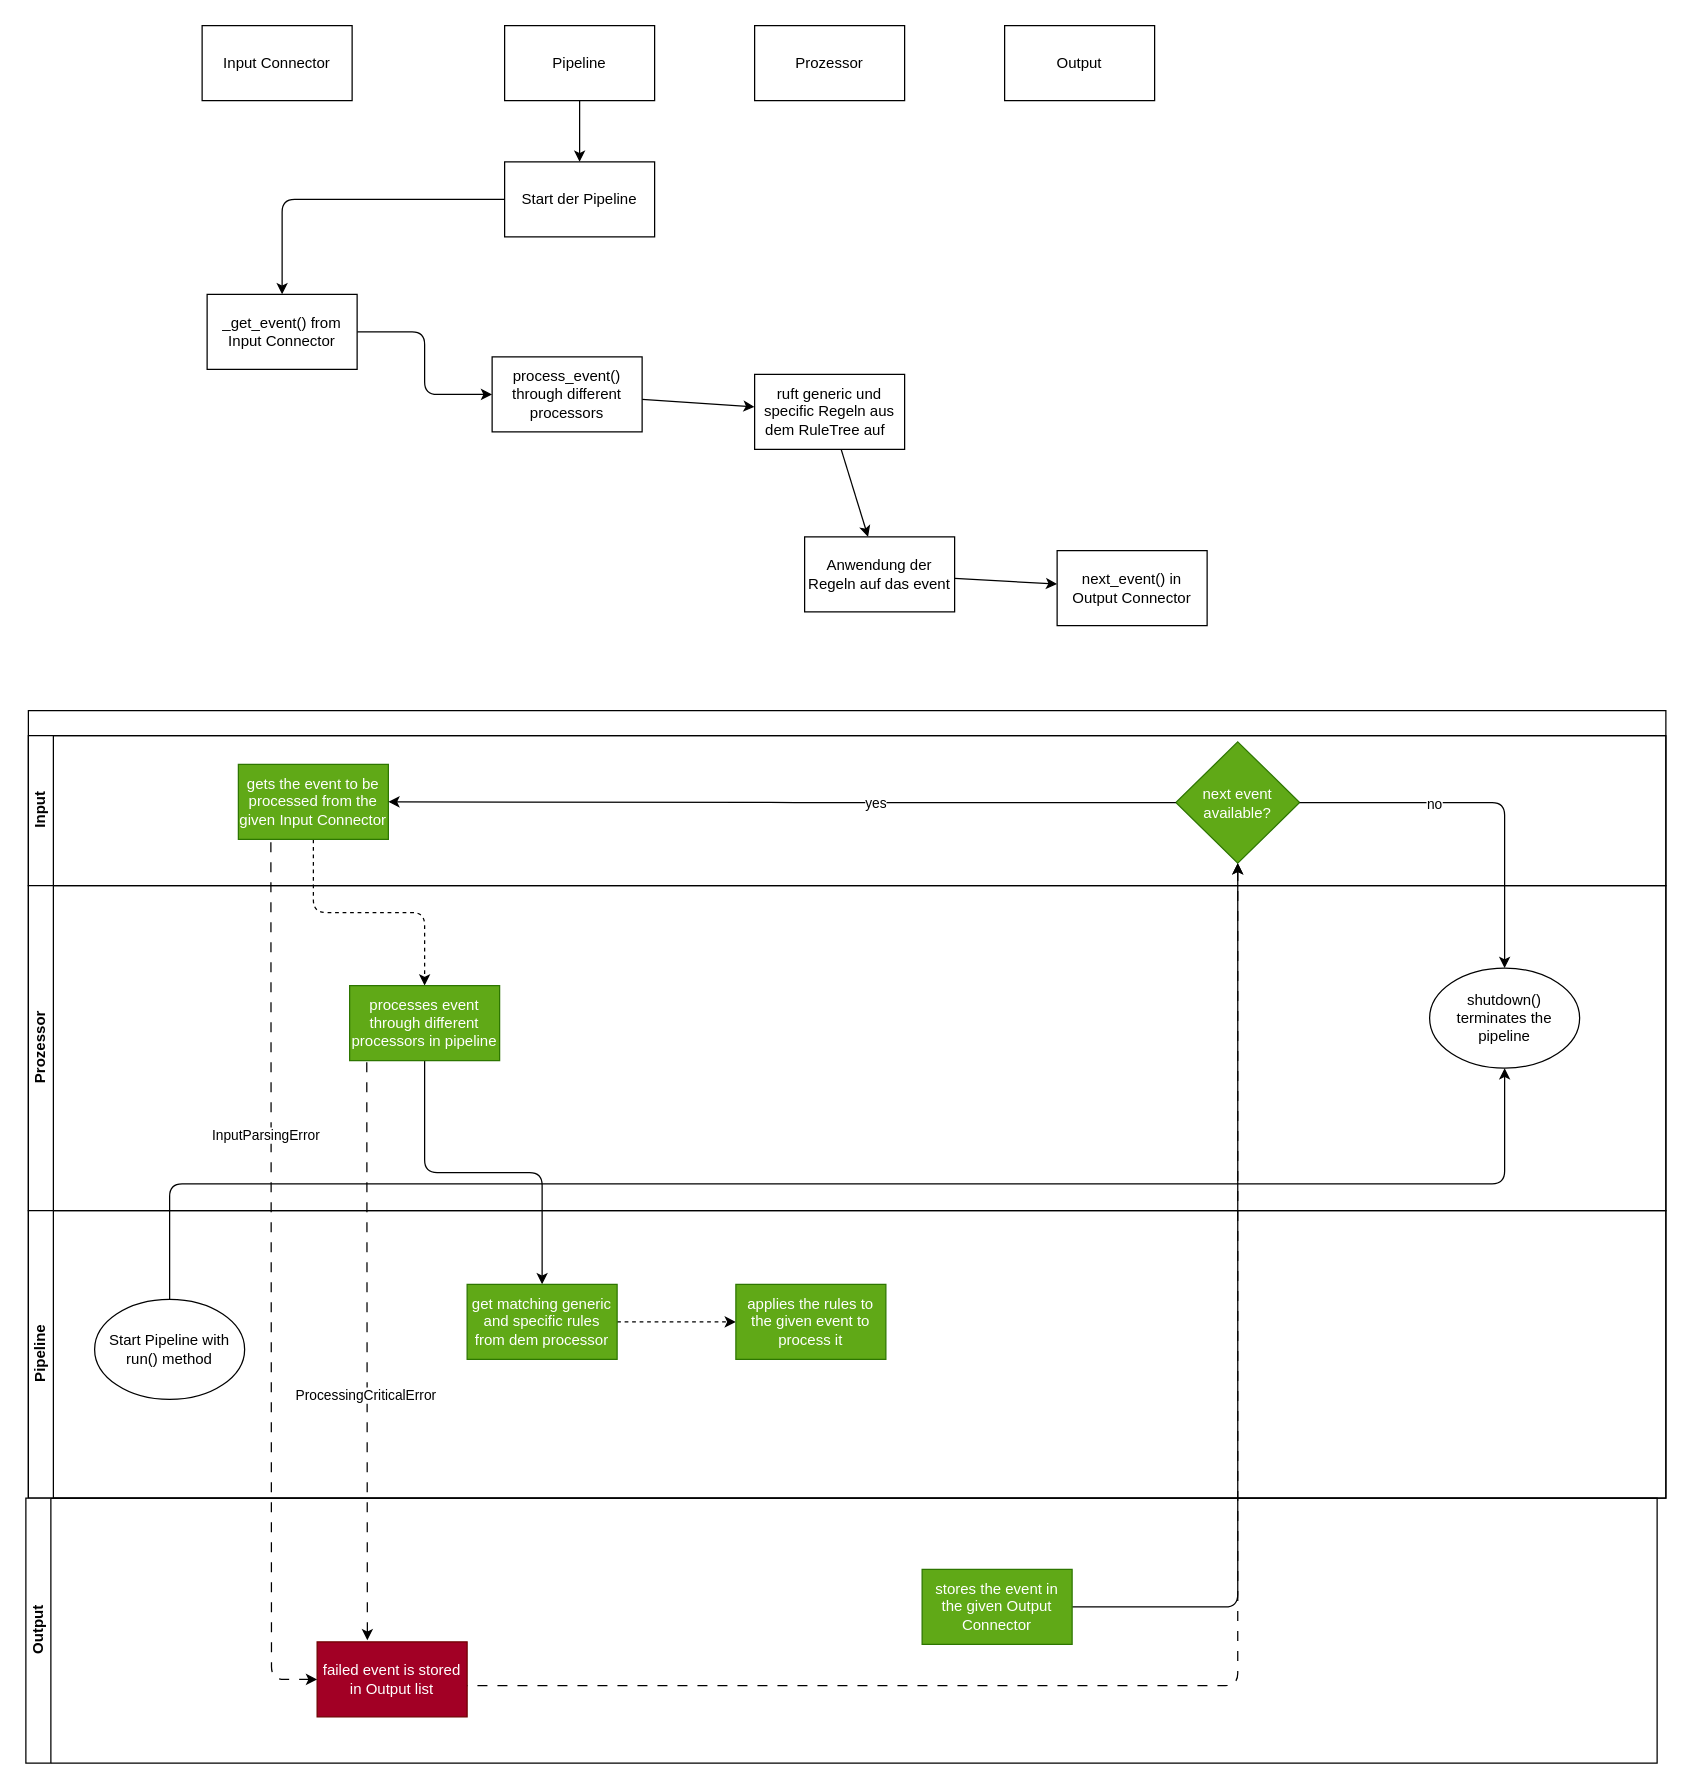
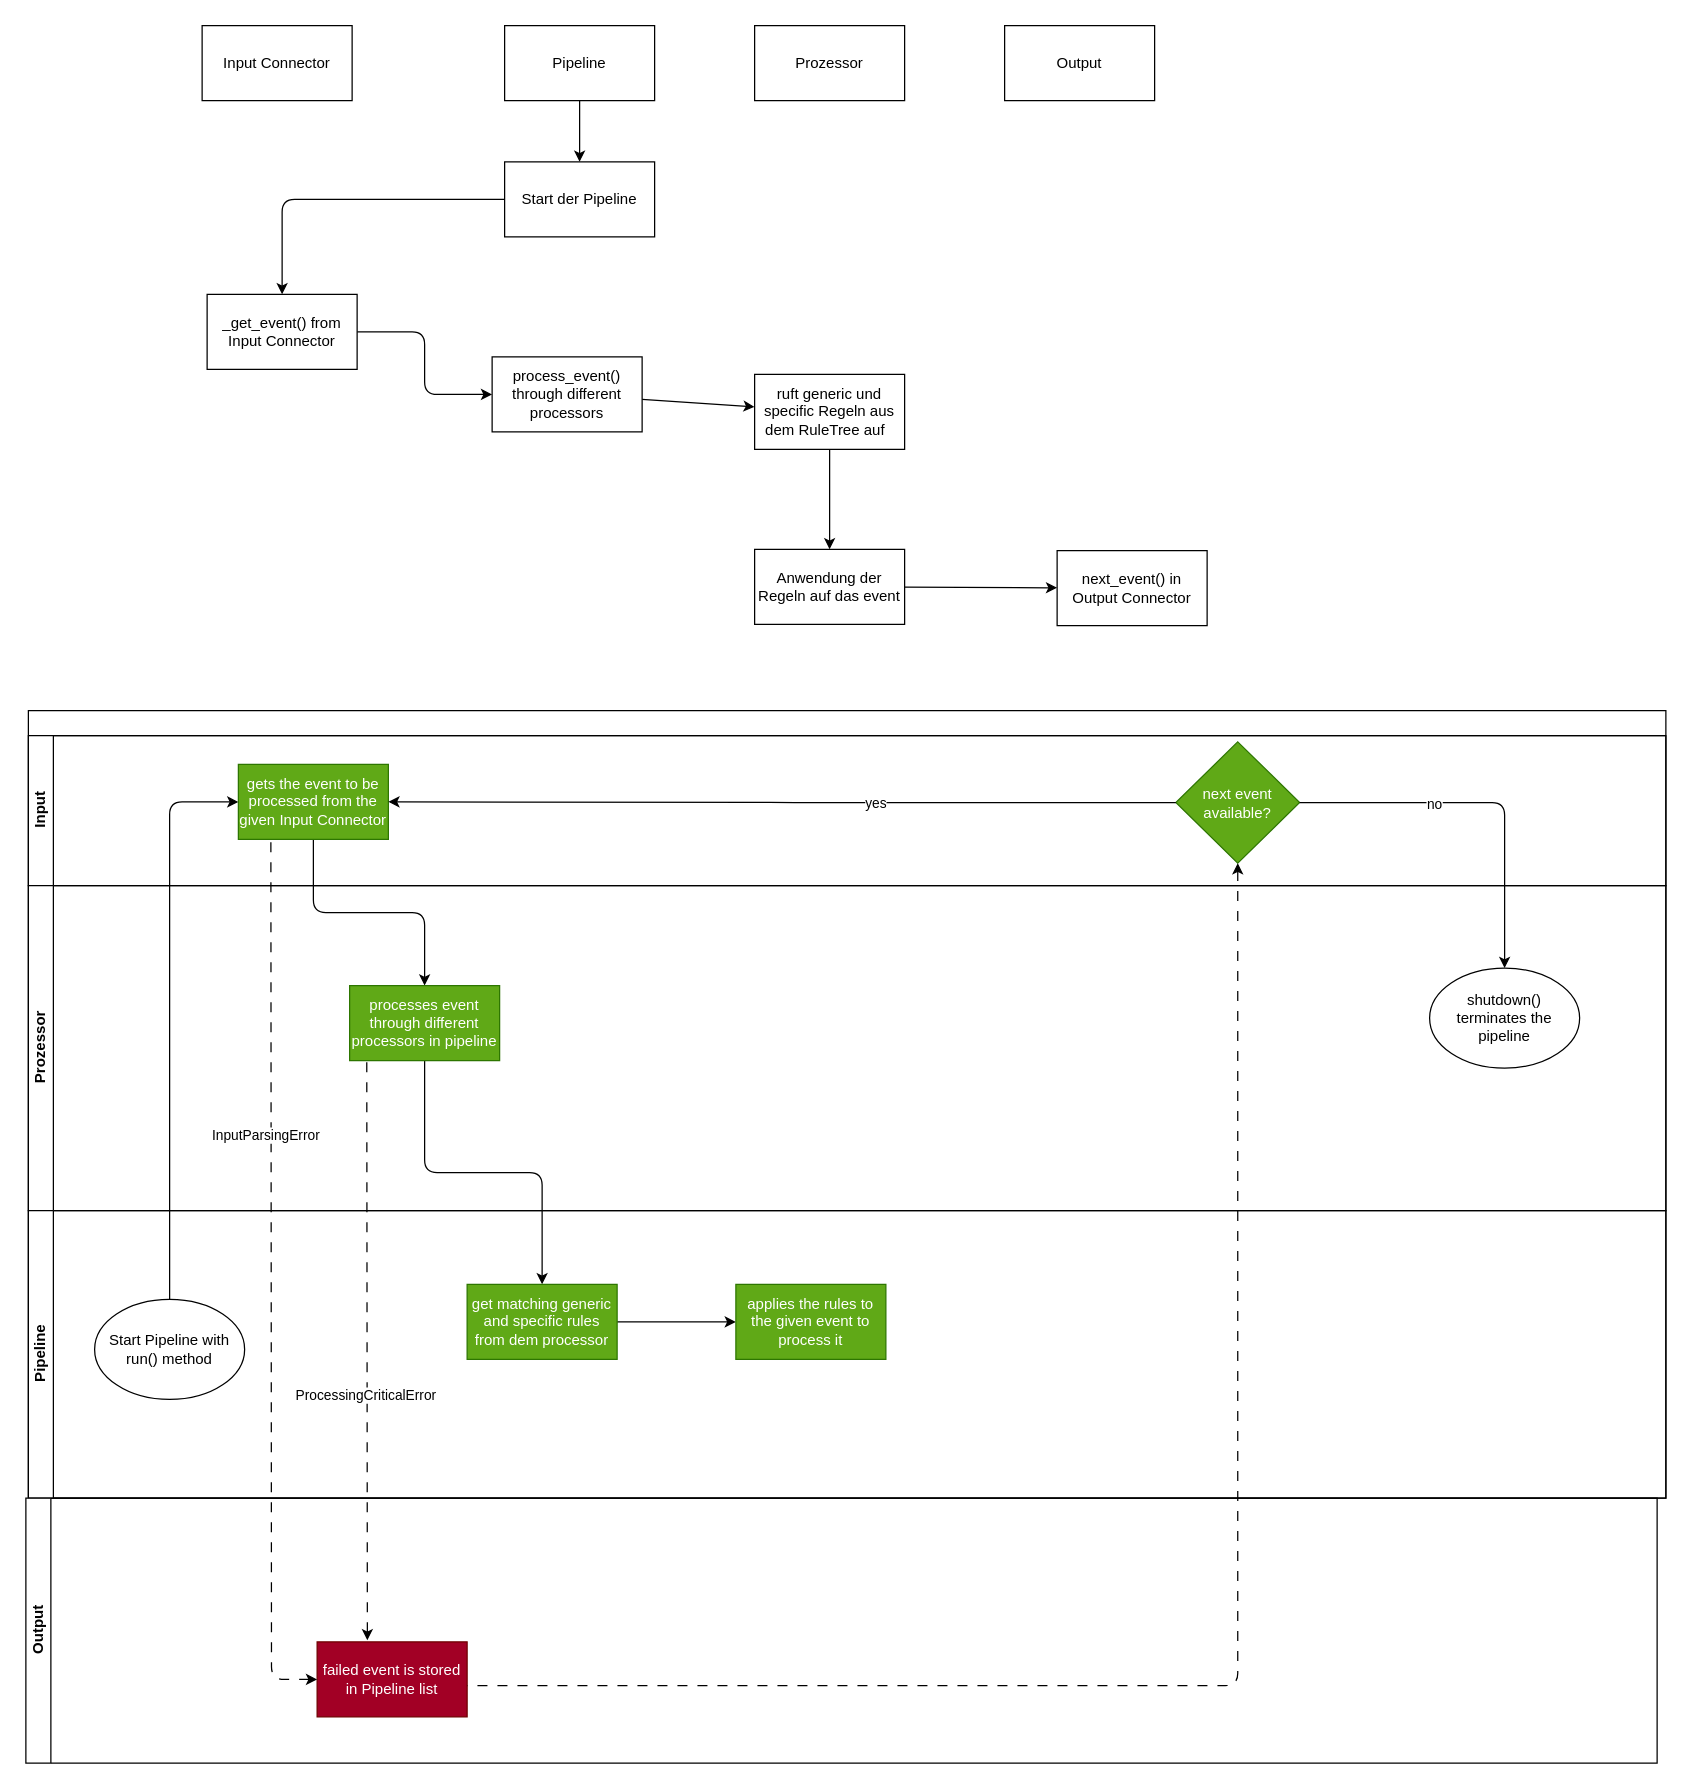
(879, 574) -> (829, 587)
(366, 913) -> (366, 913)
(886, 1184) -> (169, 973)
(673, 1322) -> (673, 1322)
(997, 1607) -> none
(1152, 1607) -> none
(392, 1679) -> (392, 1679)
